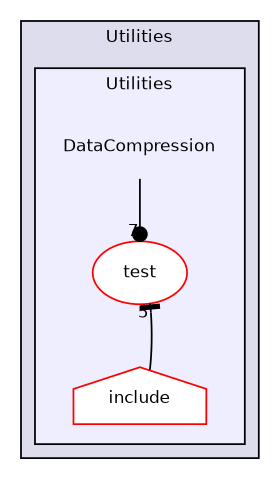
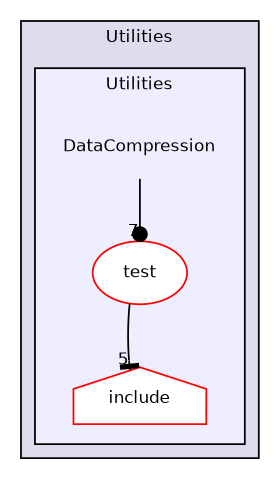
(152, 341) -> (128, 332)
